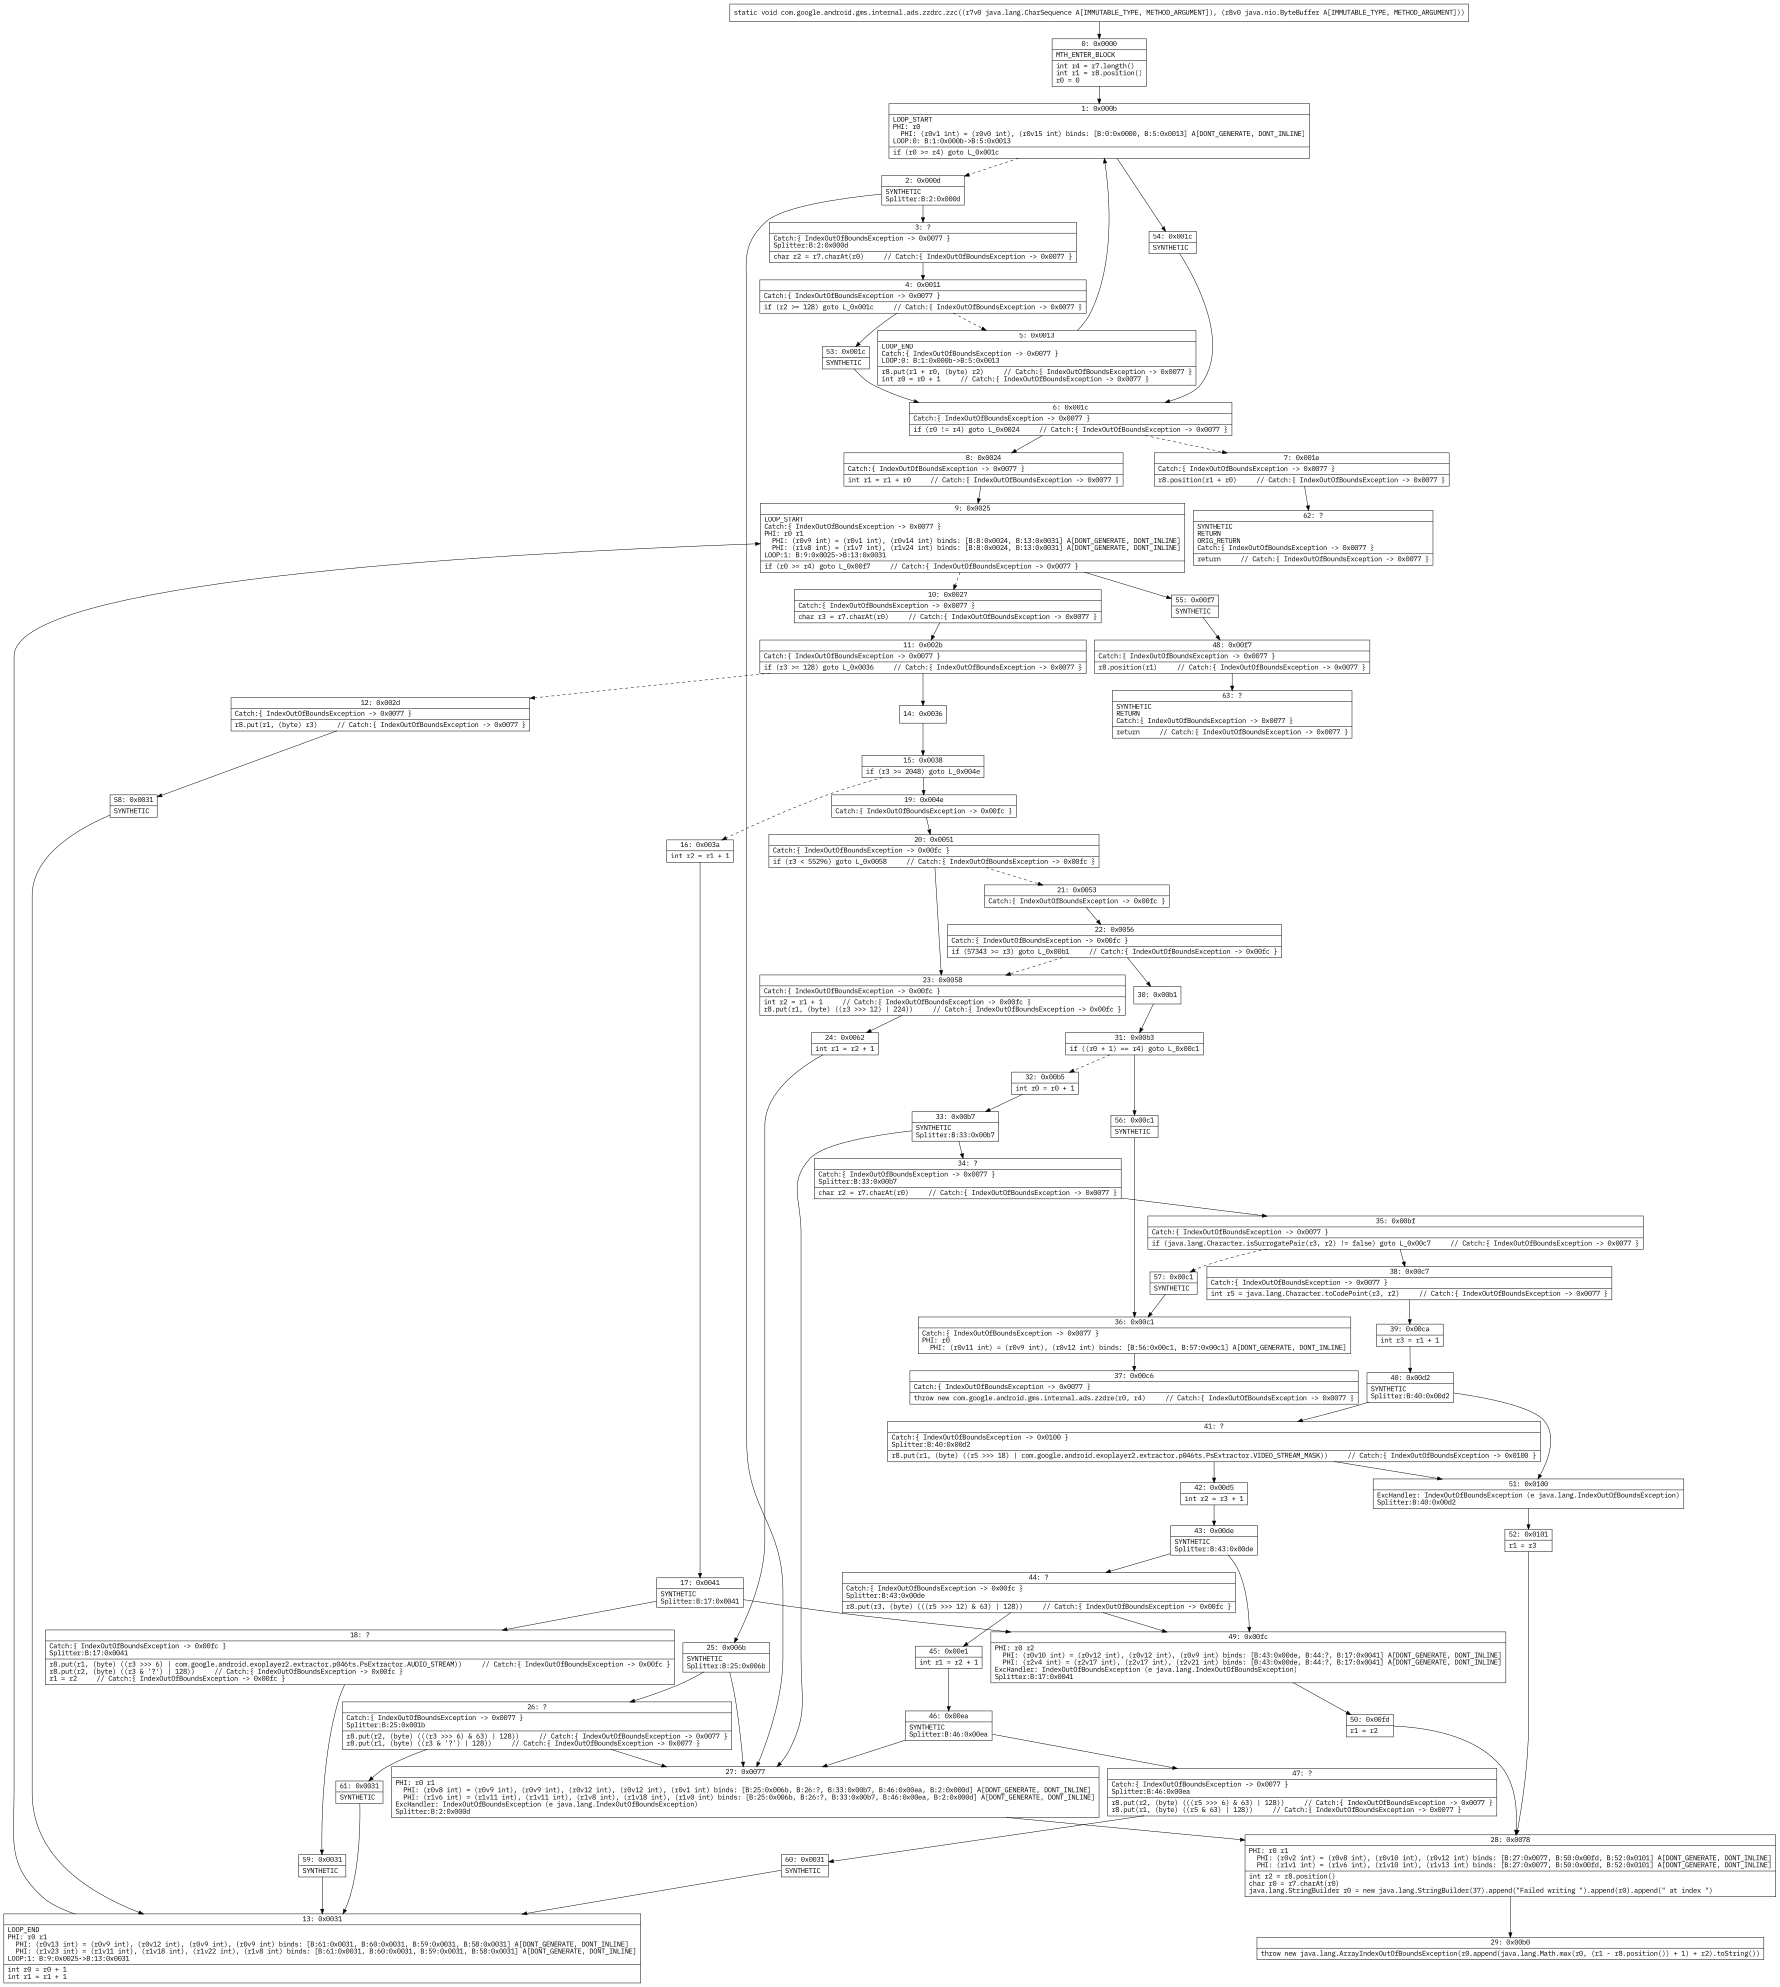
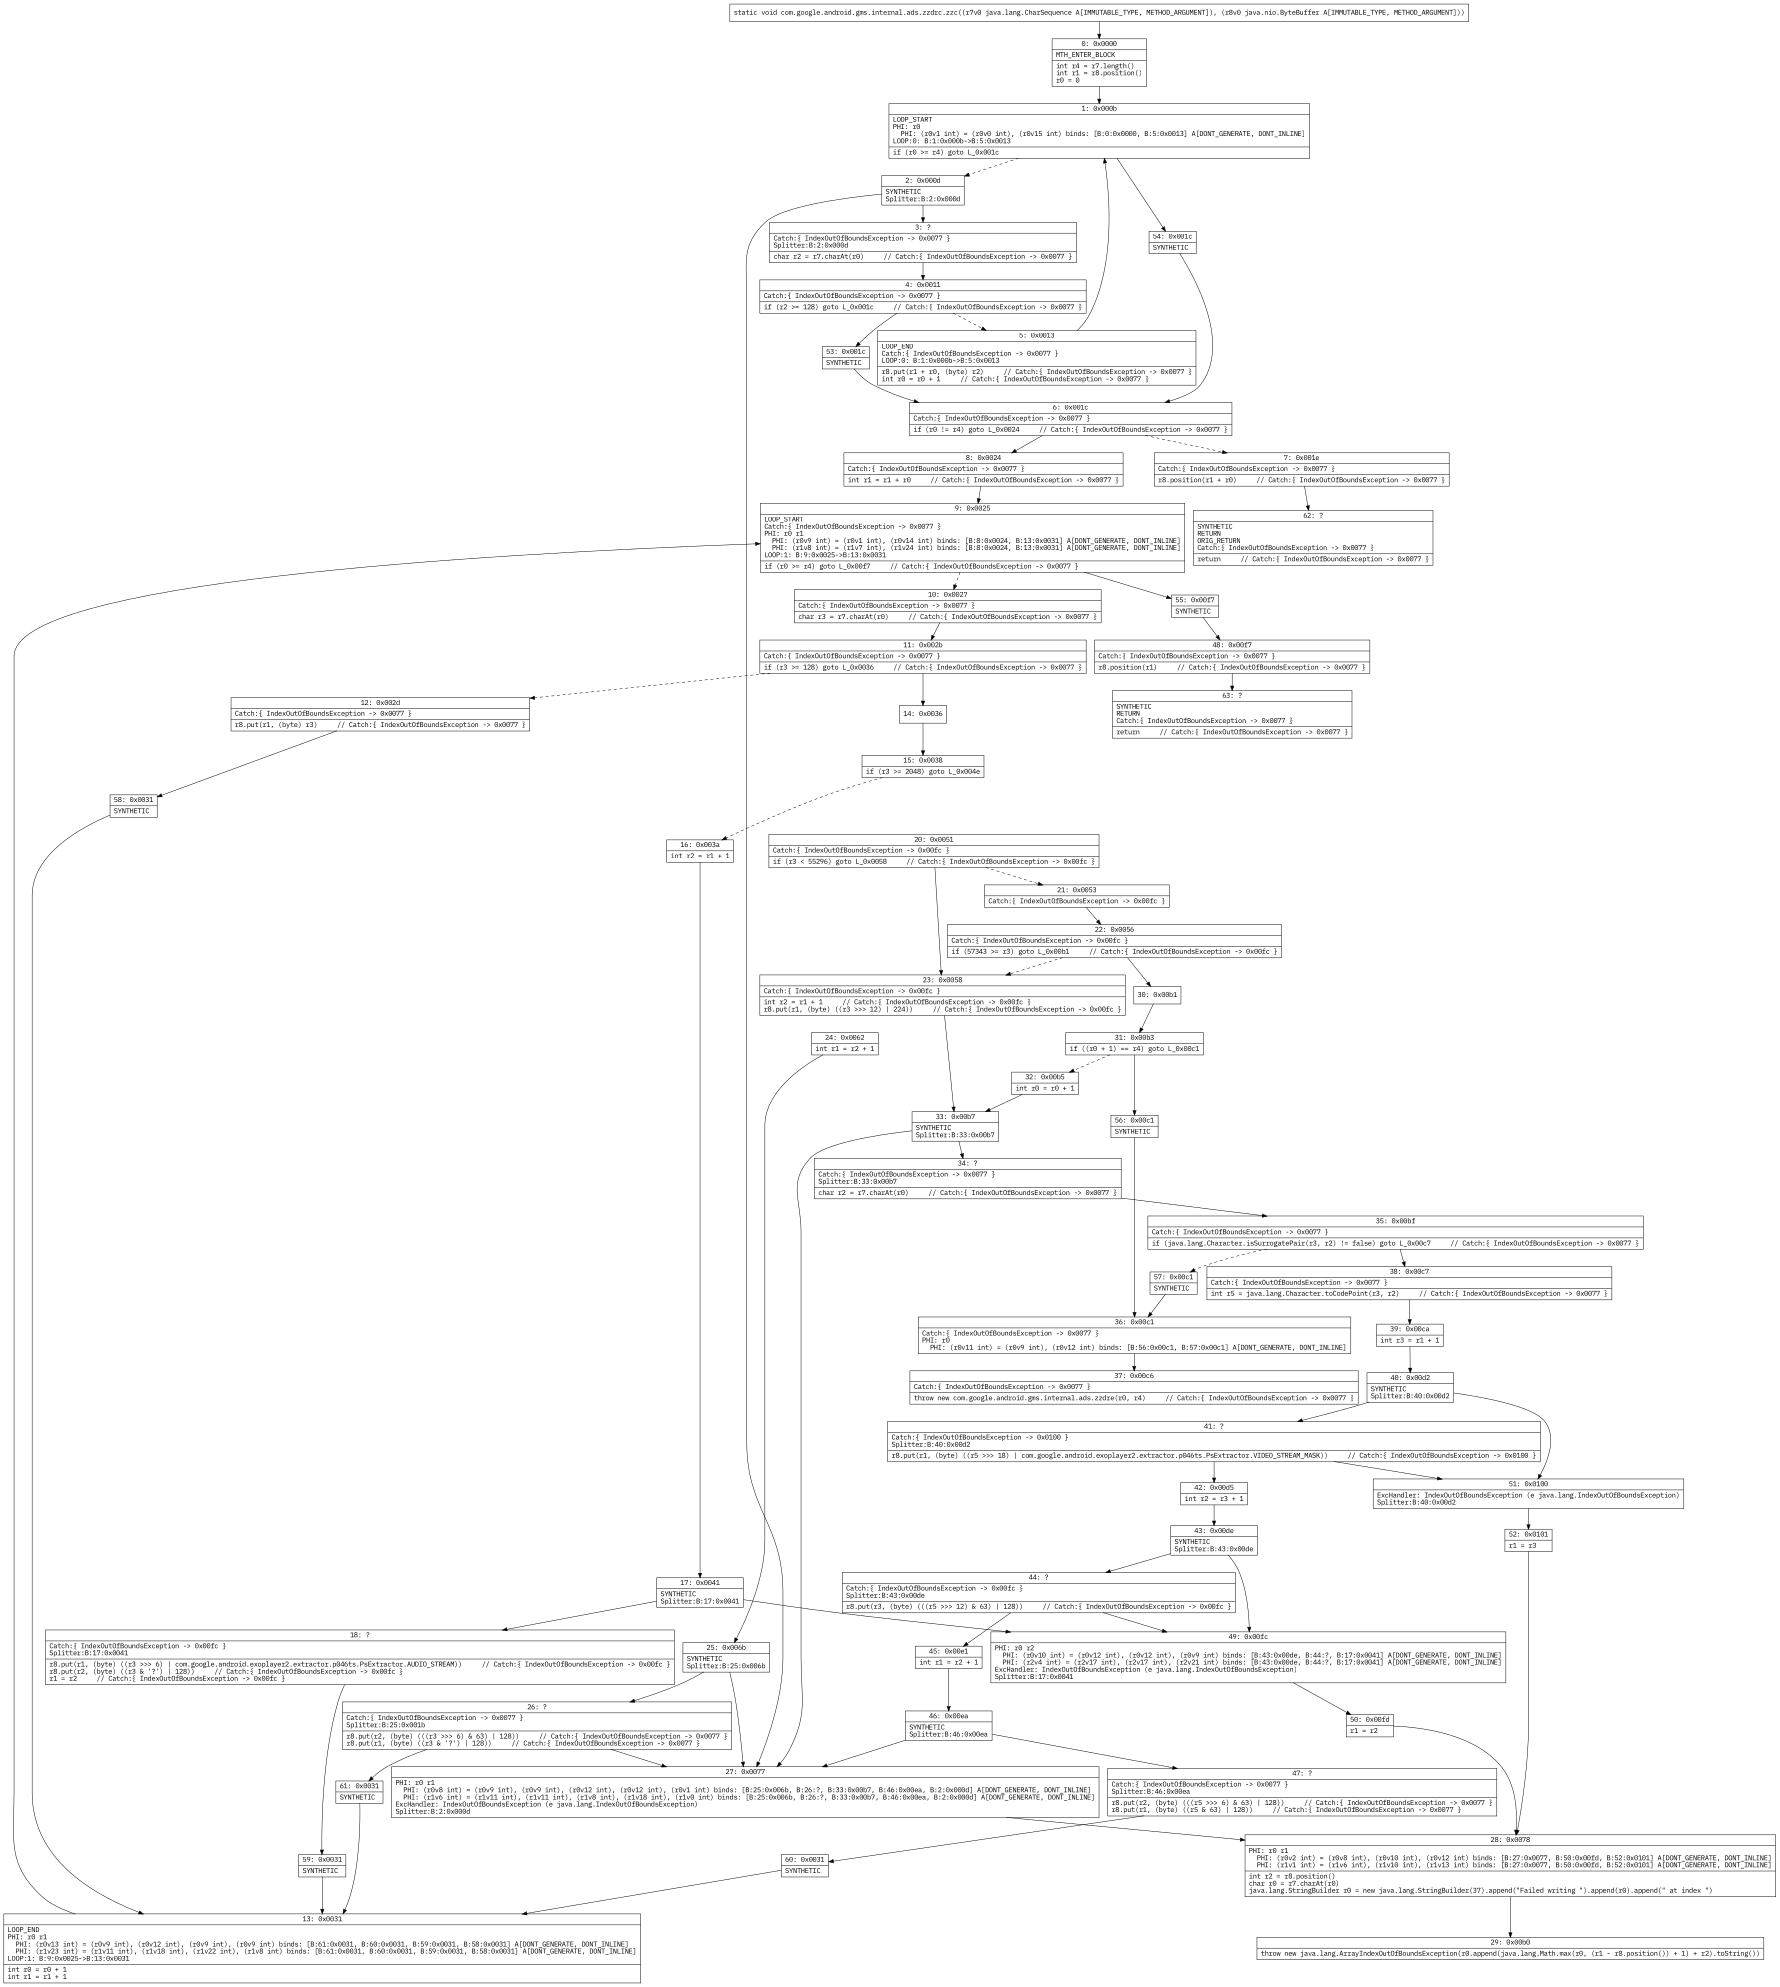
(924, 806) -> none
(887, 1023) -> (949, 1061)
